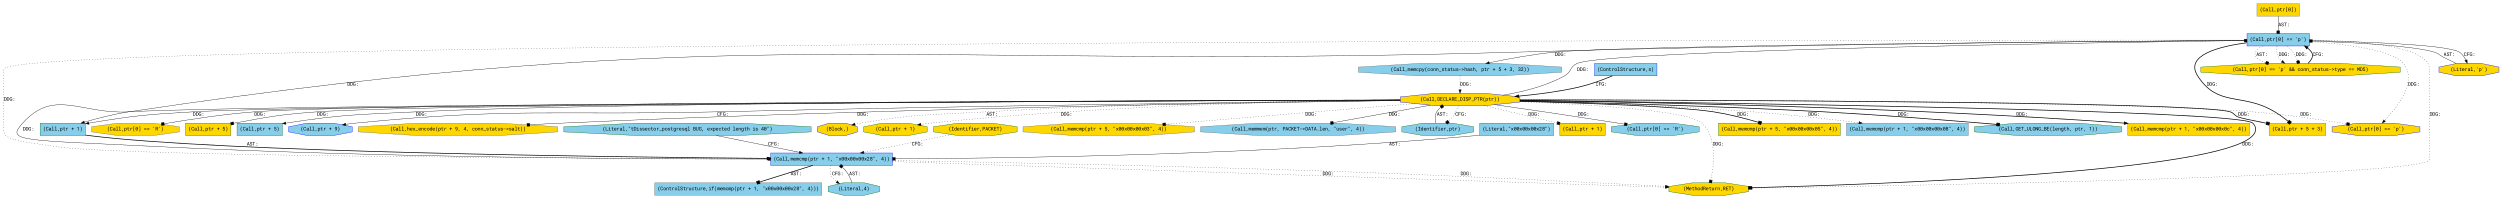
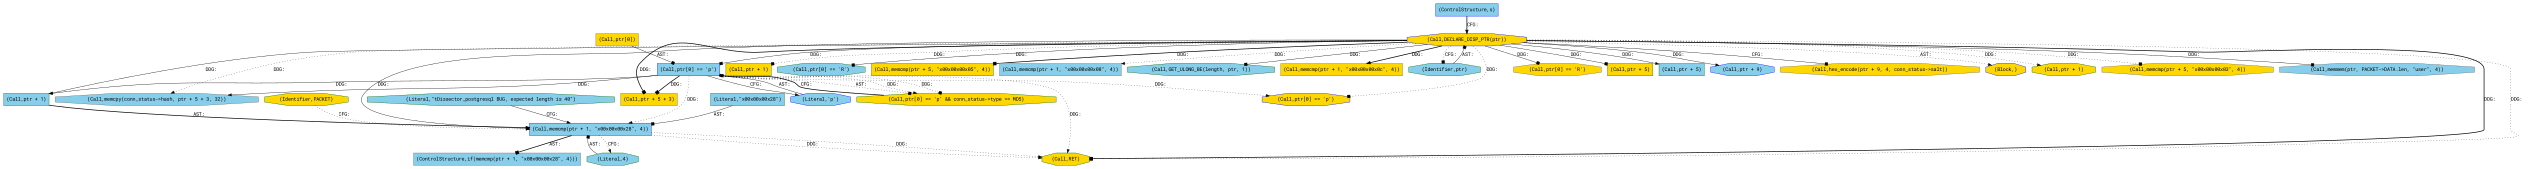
(2469, 70) -> (821, 99)
(1460, 83) -> (788, 45)
(1758, 109) -> (1338, 54)
(724, 114) -> (1680, 55)
(864, 114) -> (1759, 55)
(1709, 189) -> (1066, 159)
